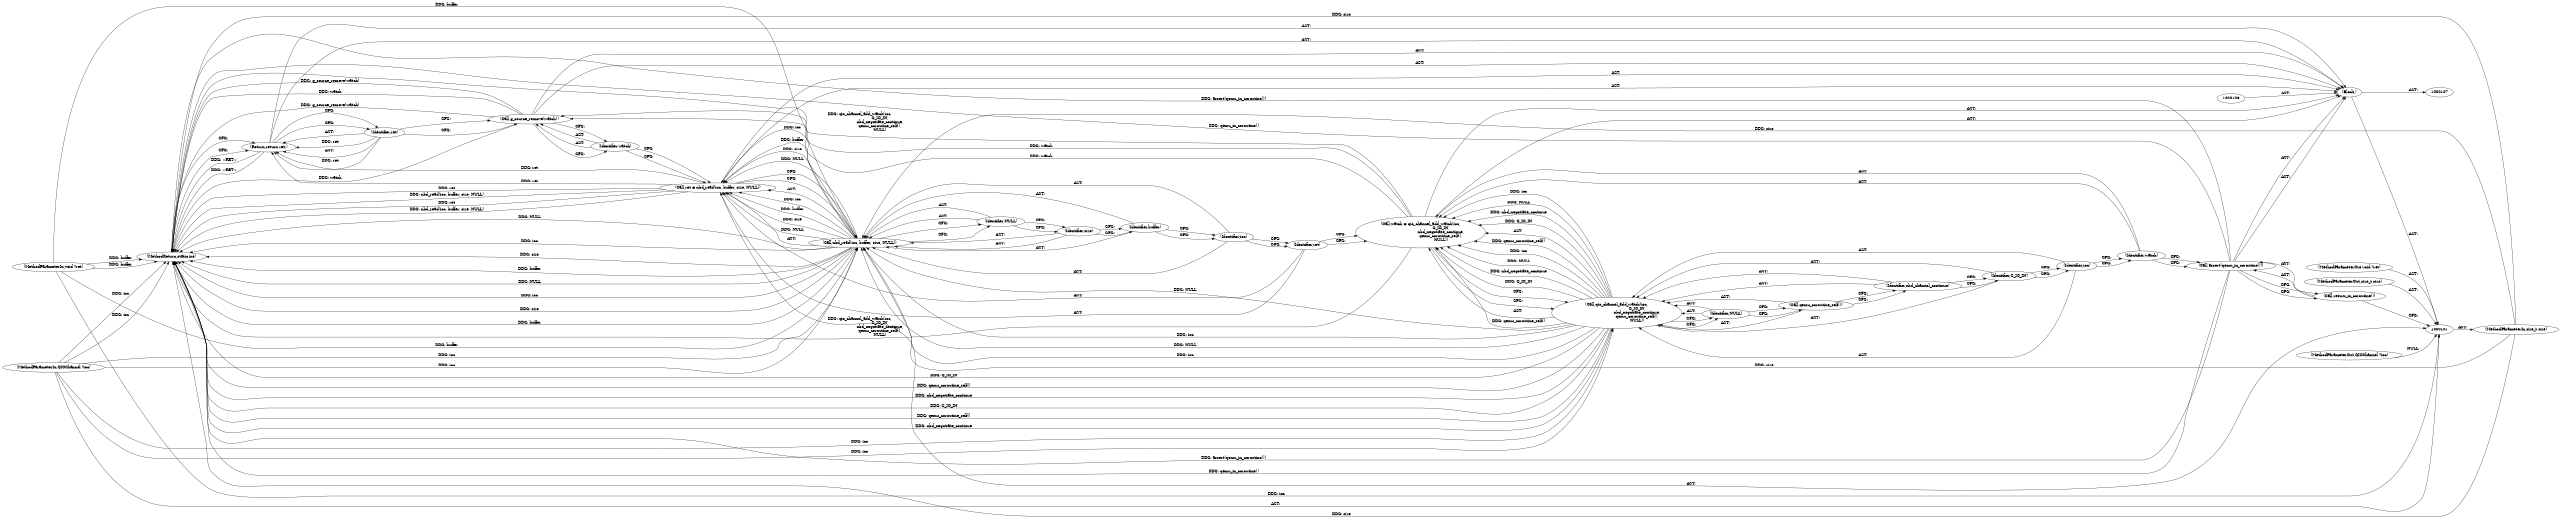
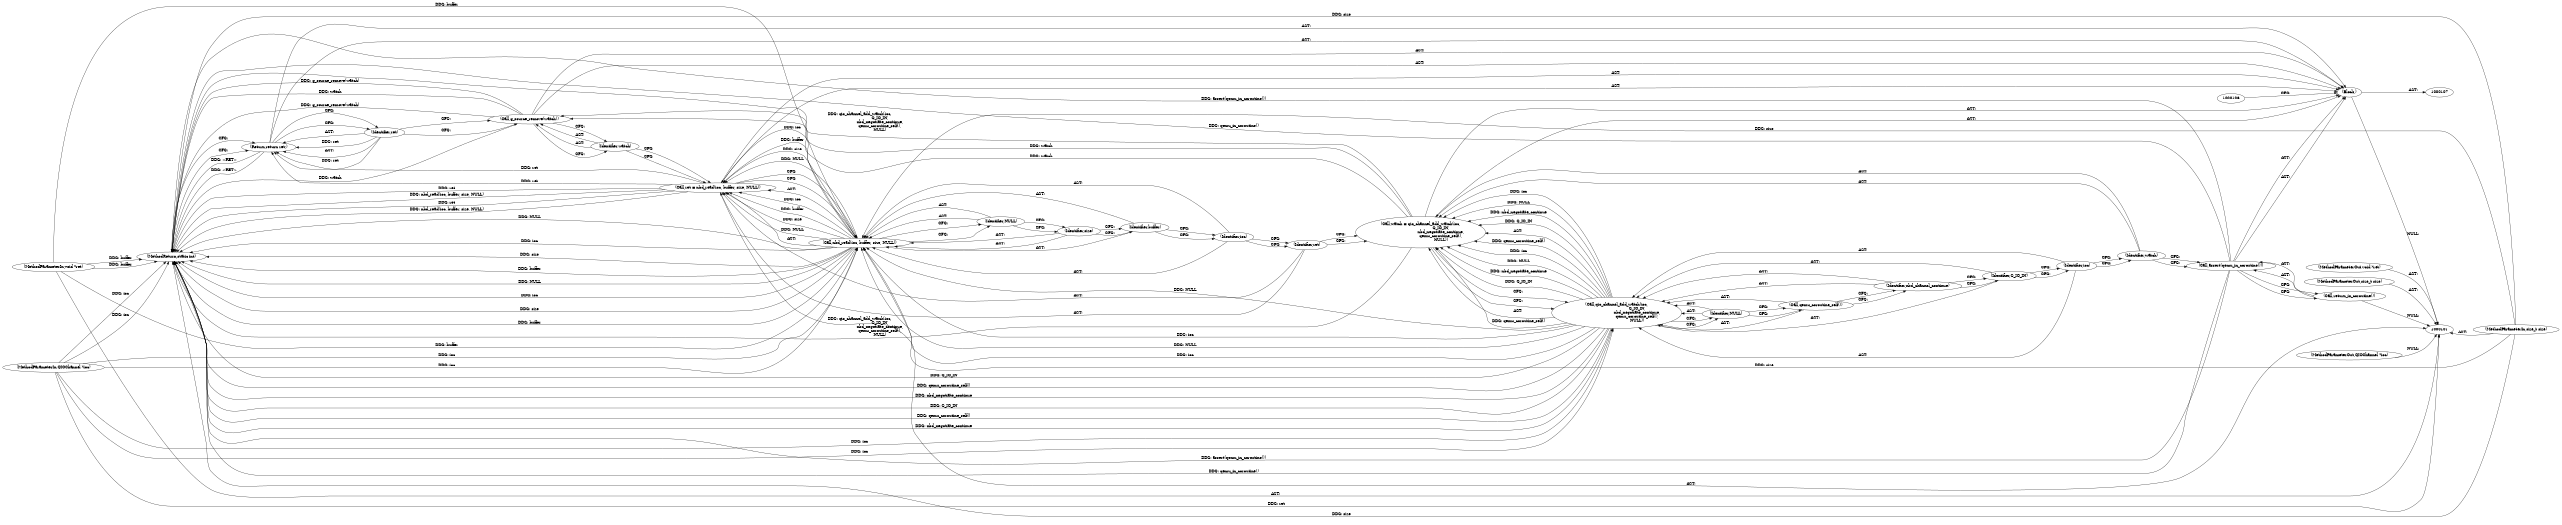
(2286, 93) -> (2286, 93)
(2414, 234) -> (2414, 234)
(2414, 316) -> (2414, 316)
(2462, 330) -> (2473, 335)
(1276, 494) -> (1276, 494)
(1276, 504) -> (1276, 504)
